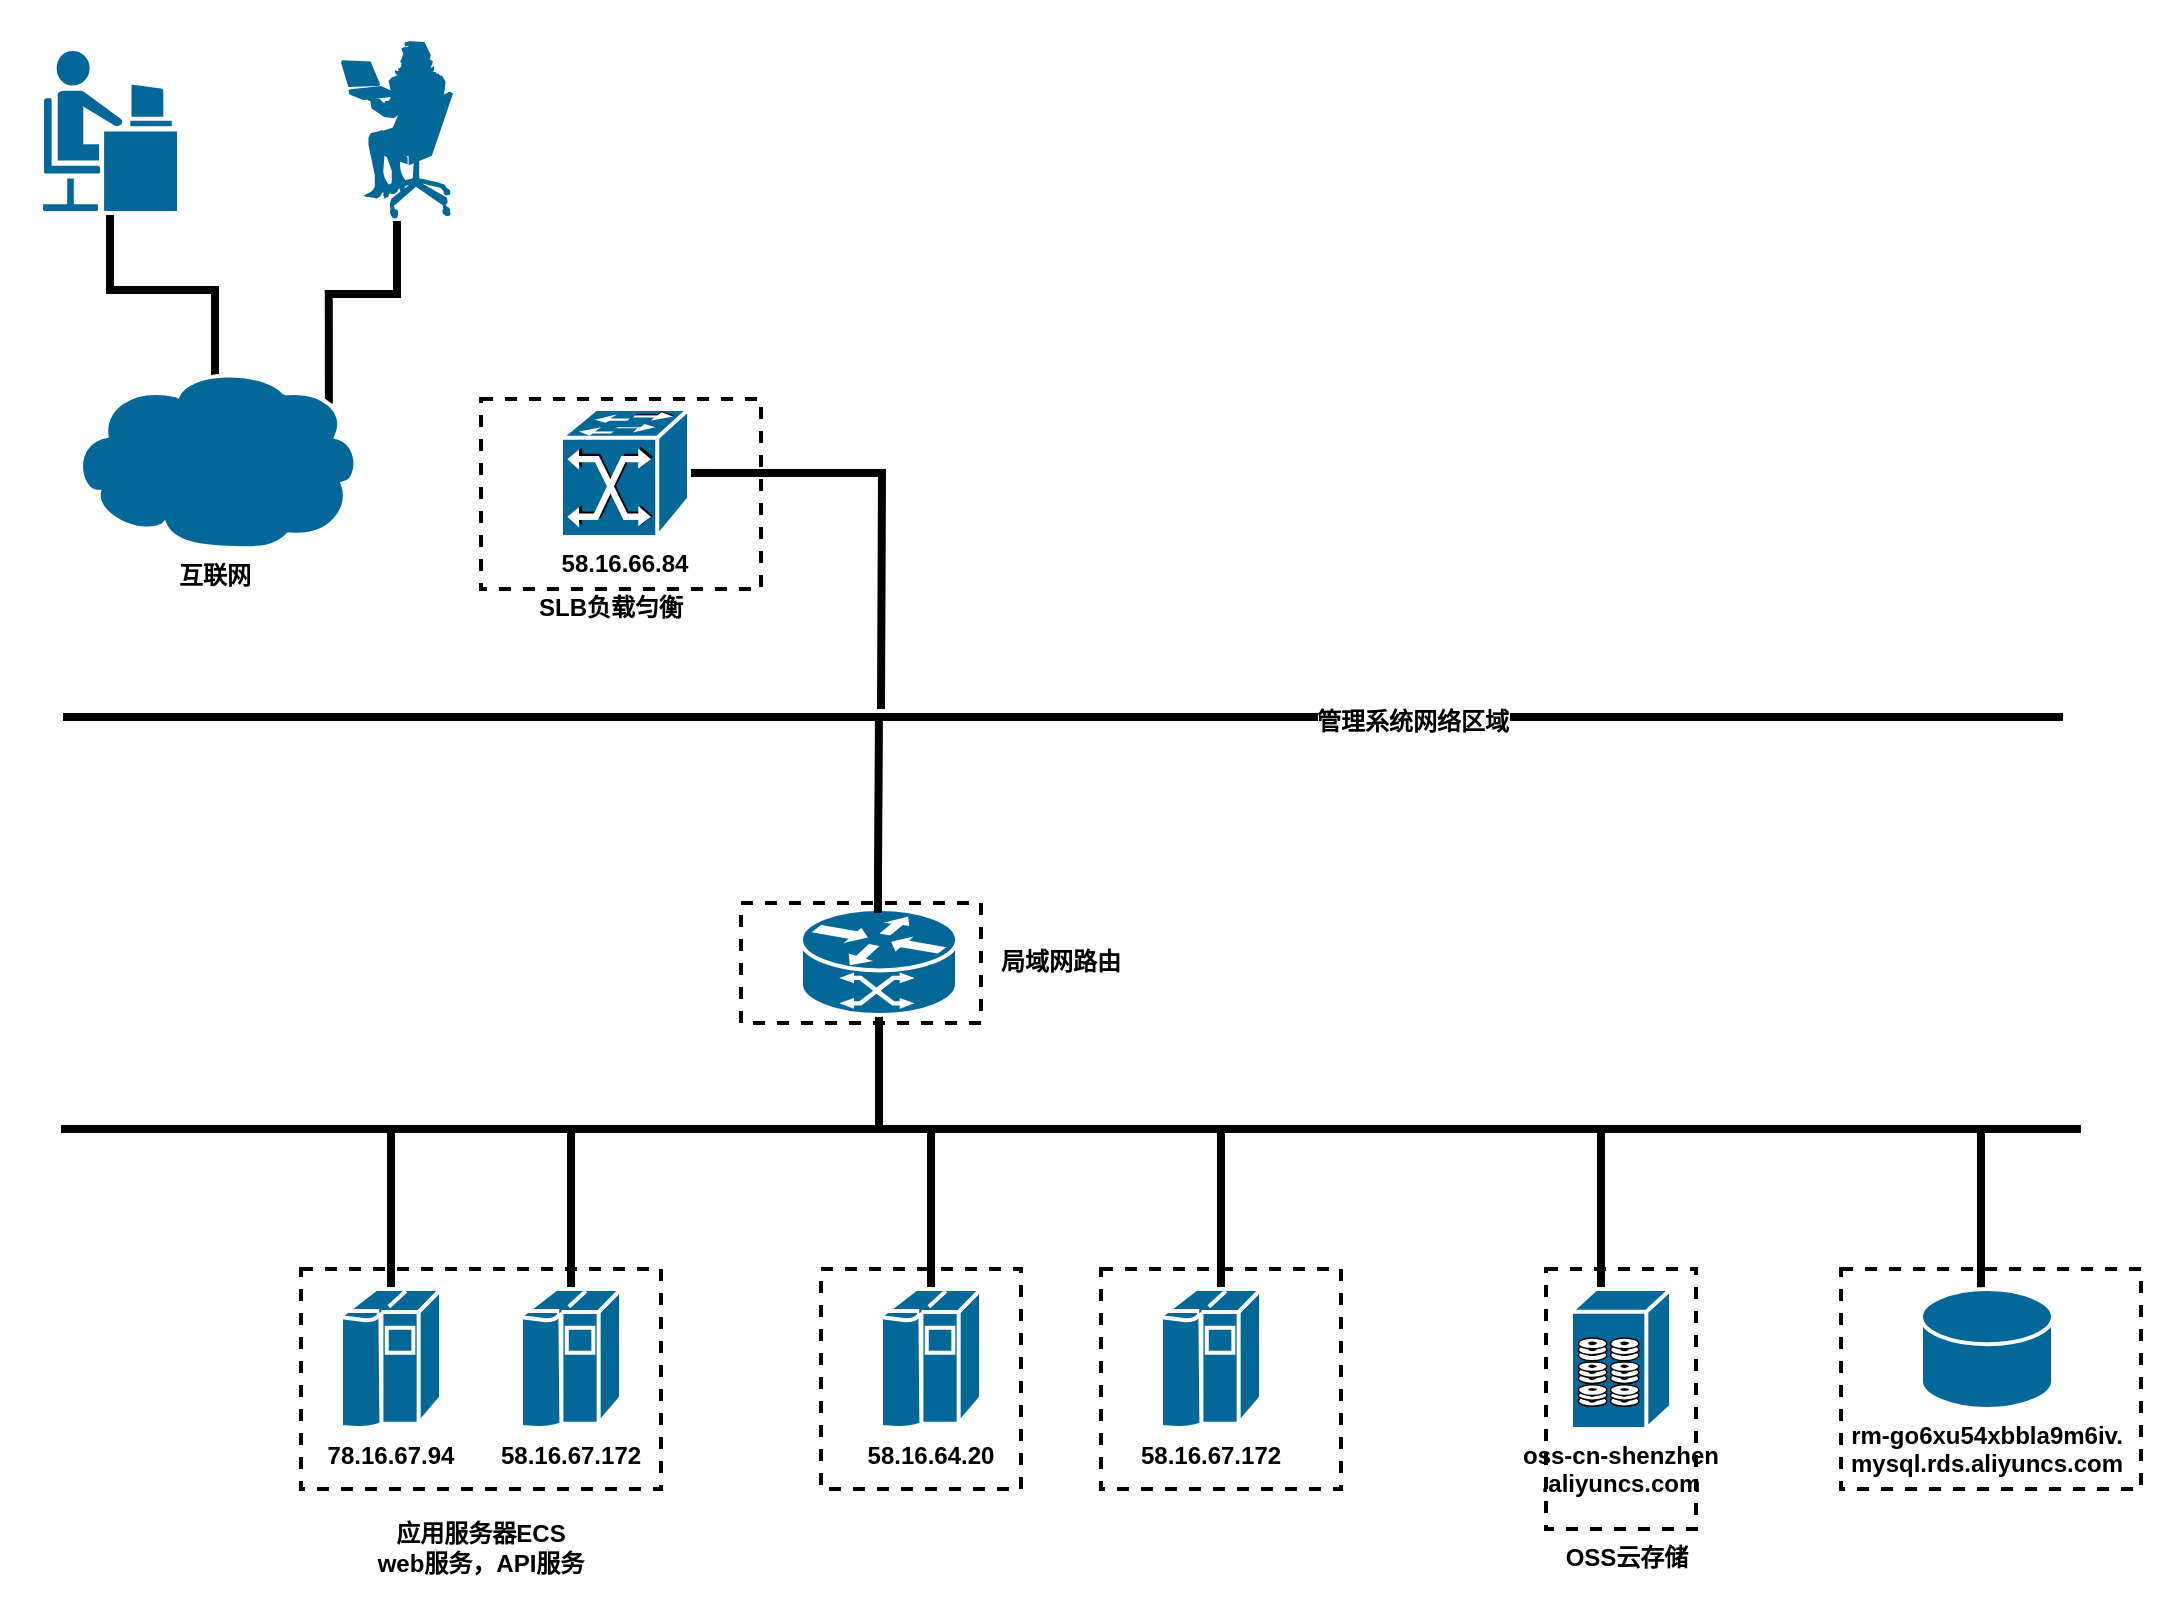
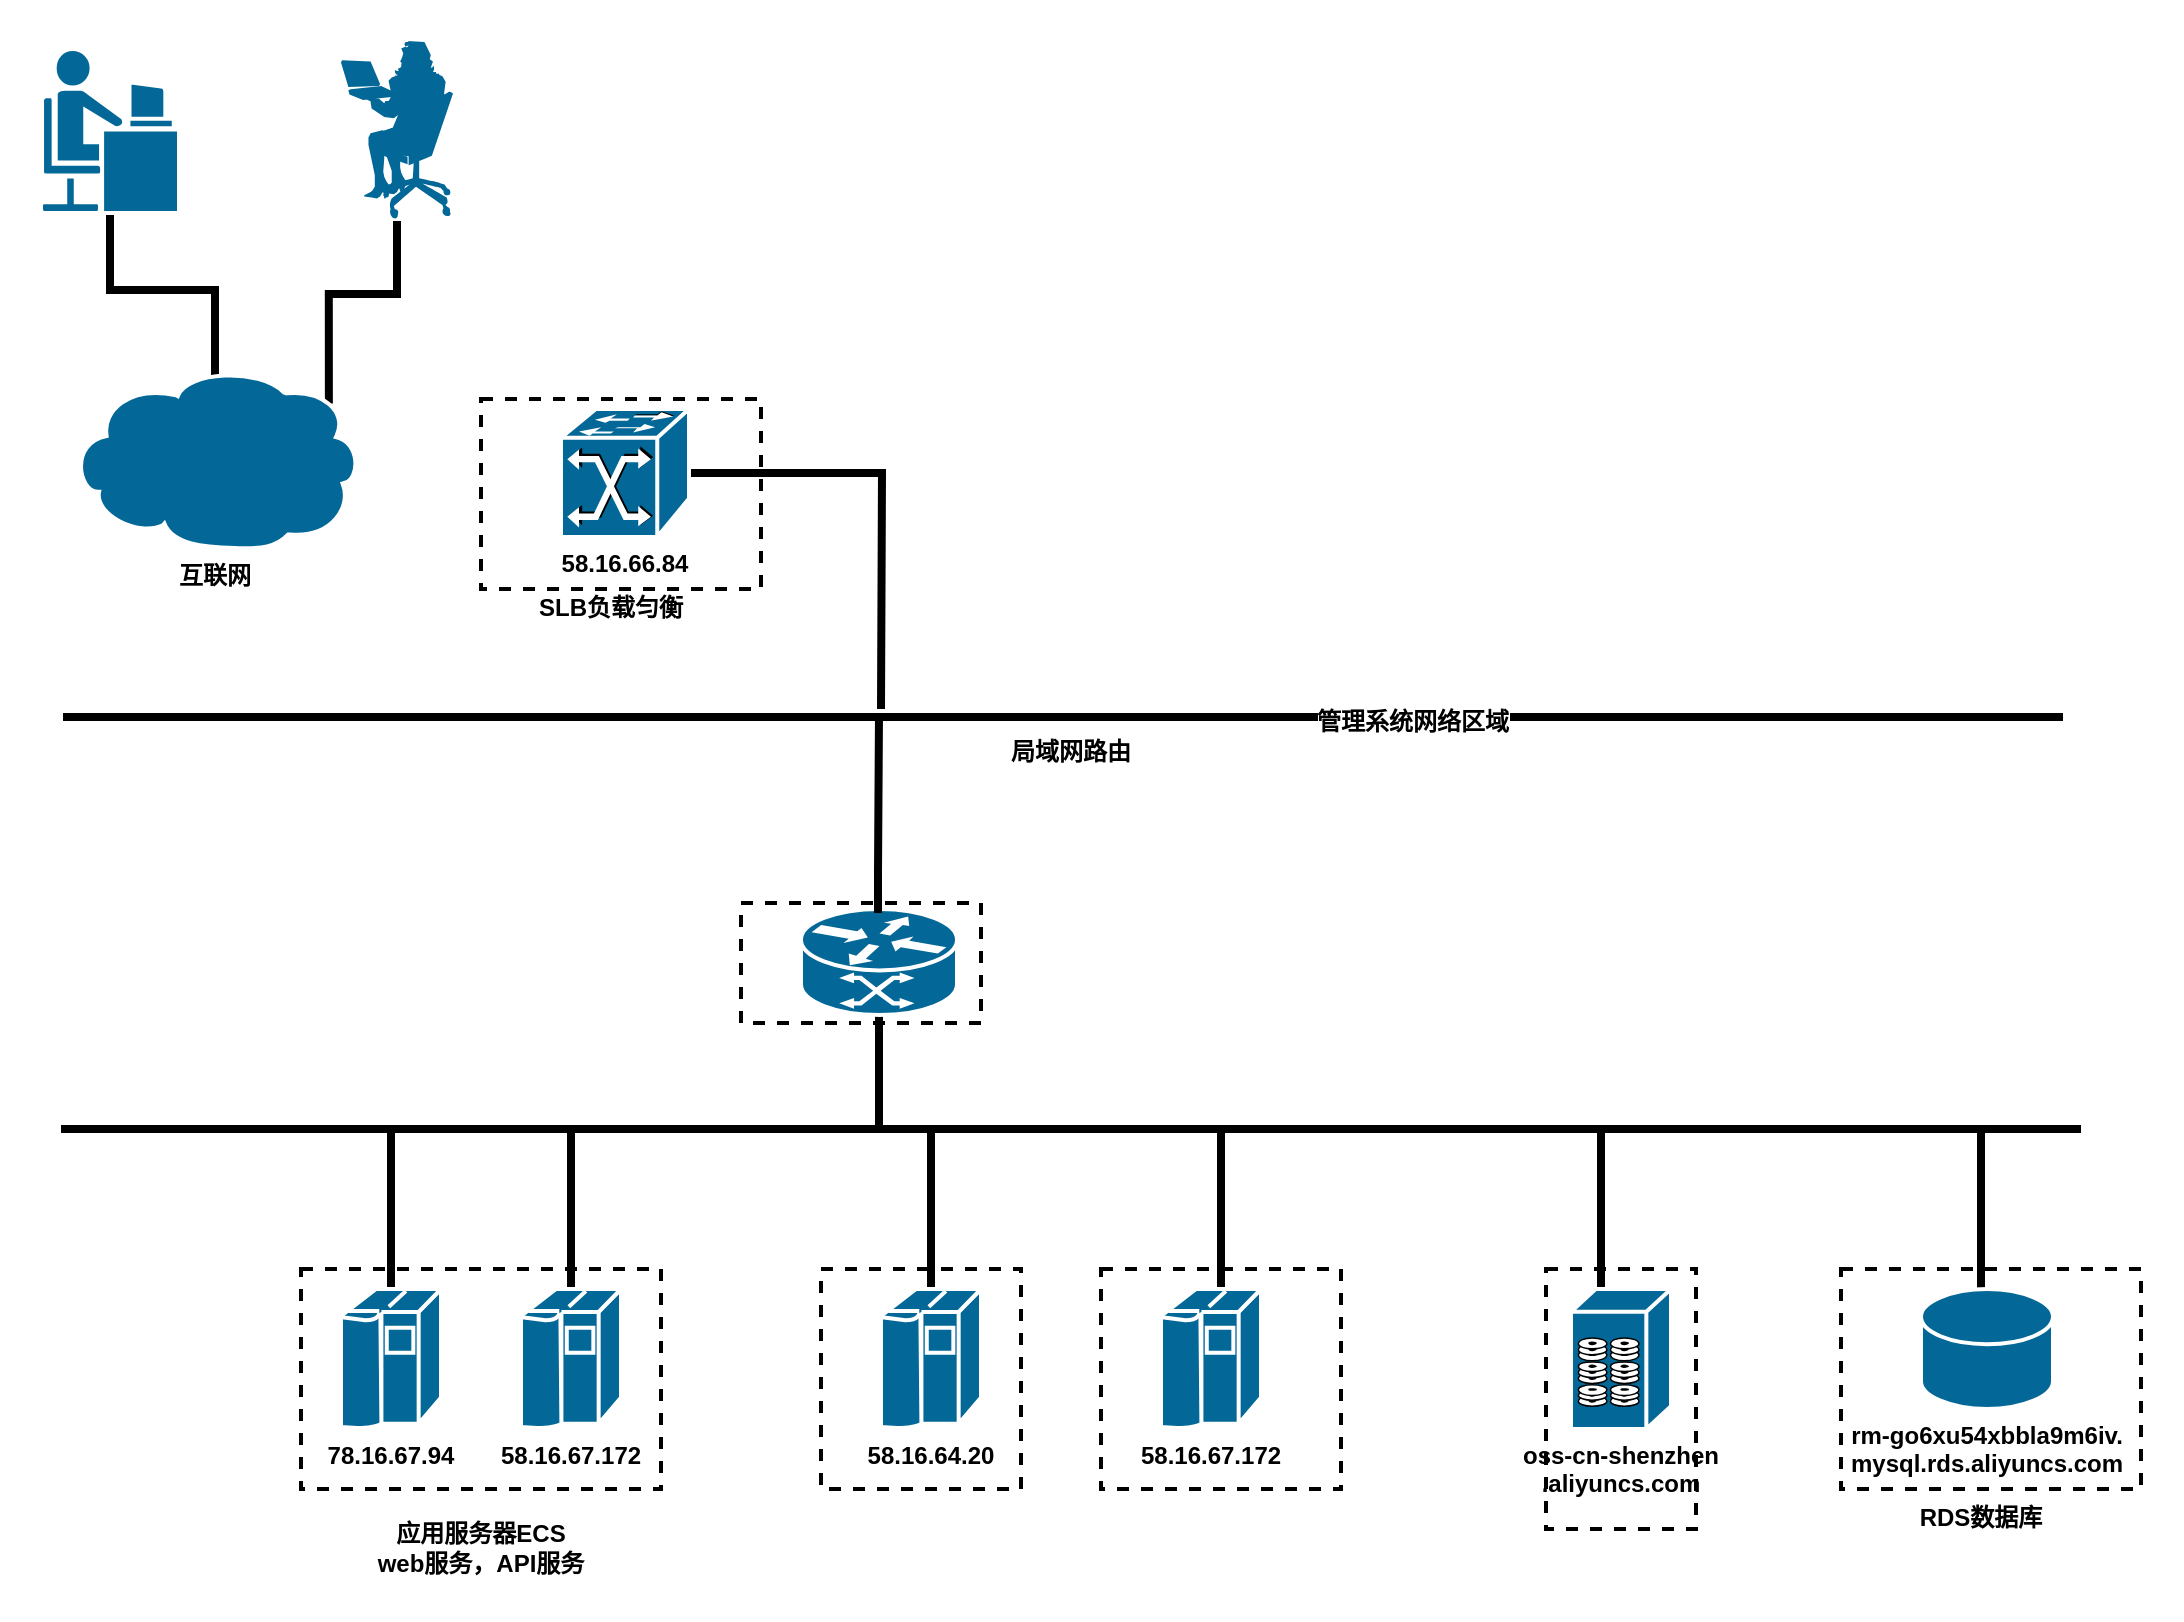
(1061, 963) -> (1071, 753)
none -> (1981, 1519)
(1626, 1559) -> none
